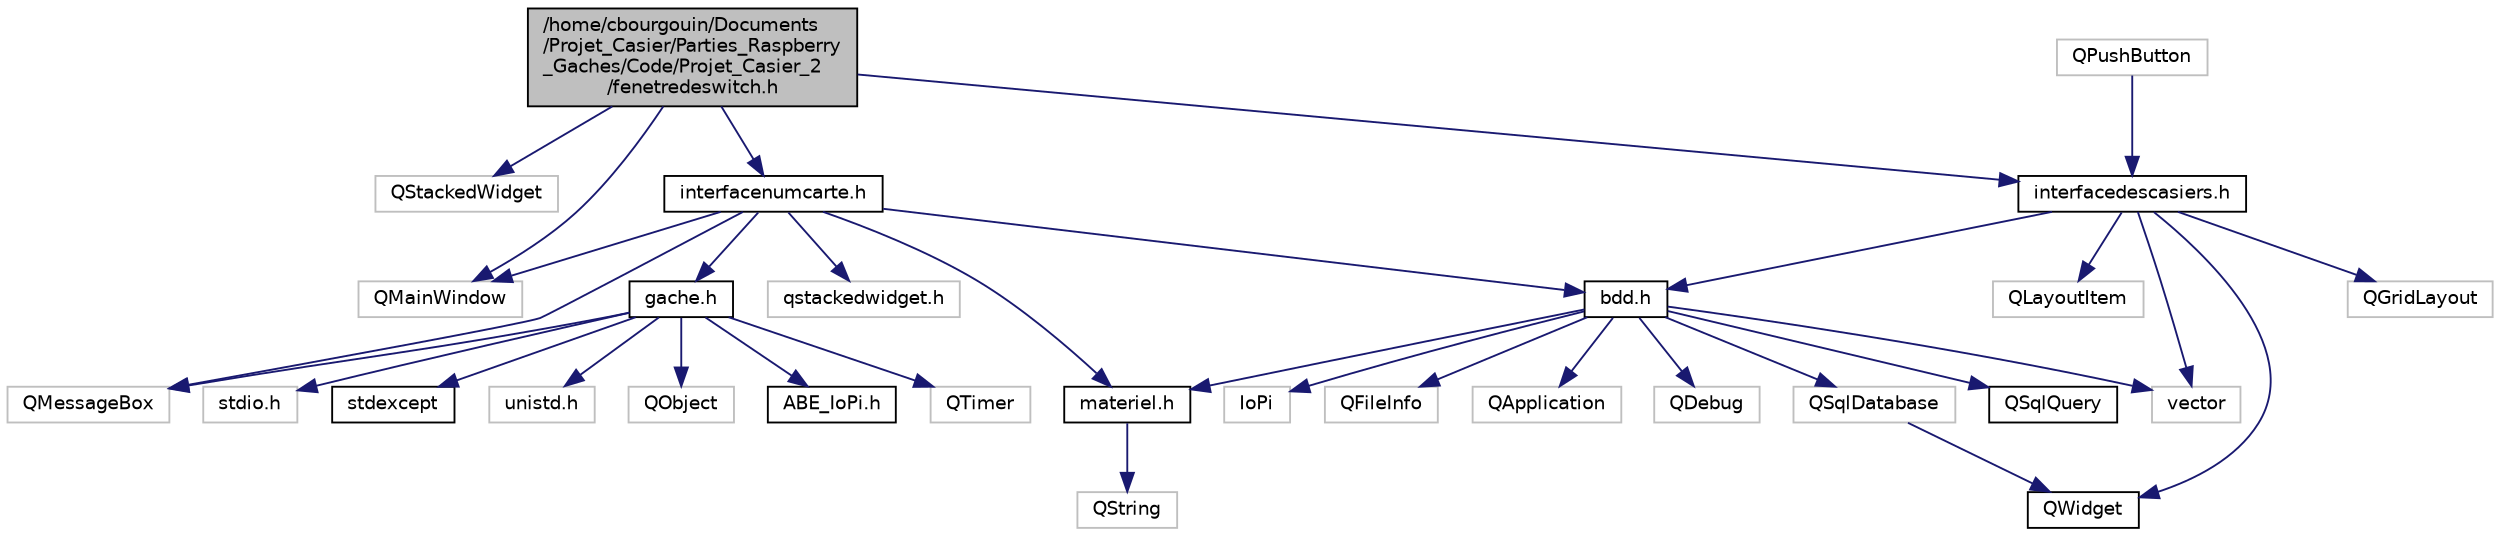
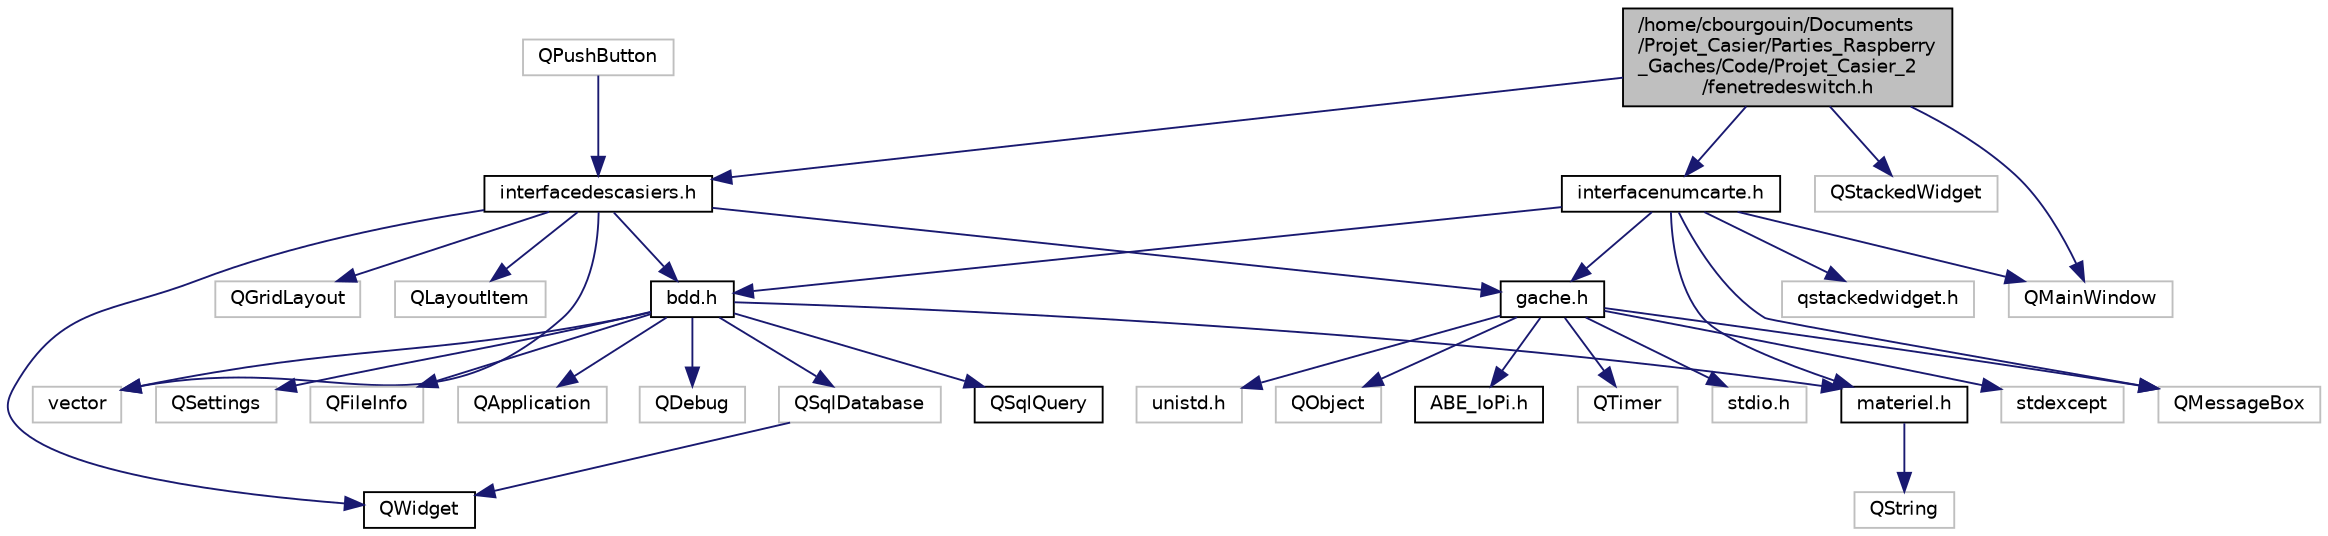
none -> (1059, 245)
(393, 405) -> (2062, 405)
(1257, 405) -> (216, 405)
